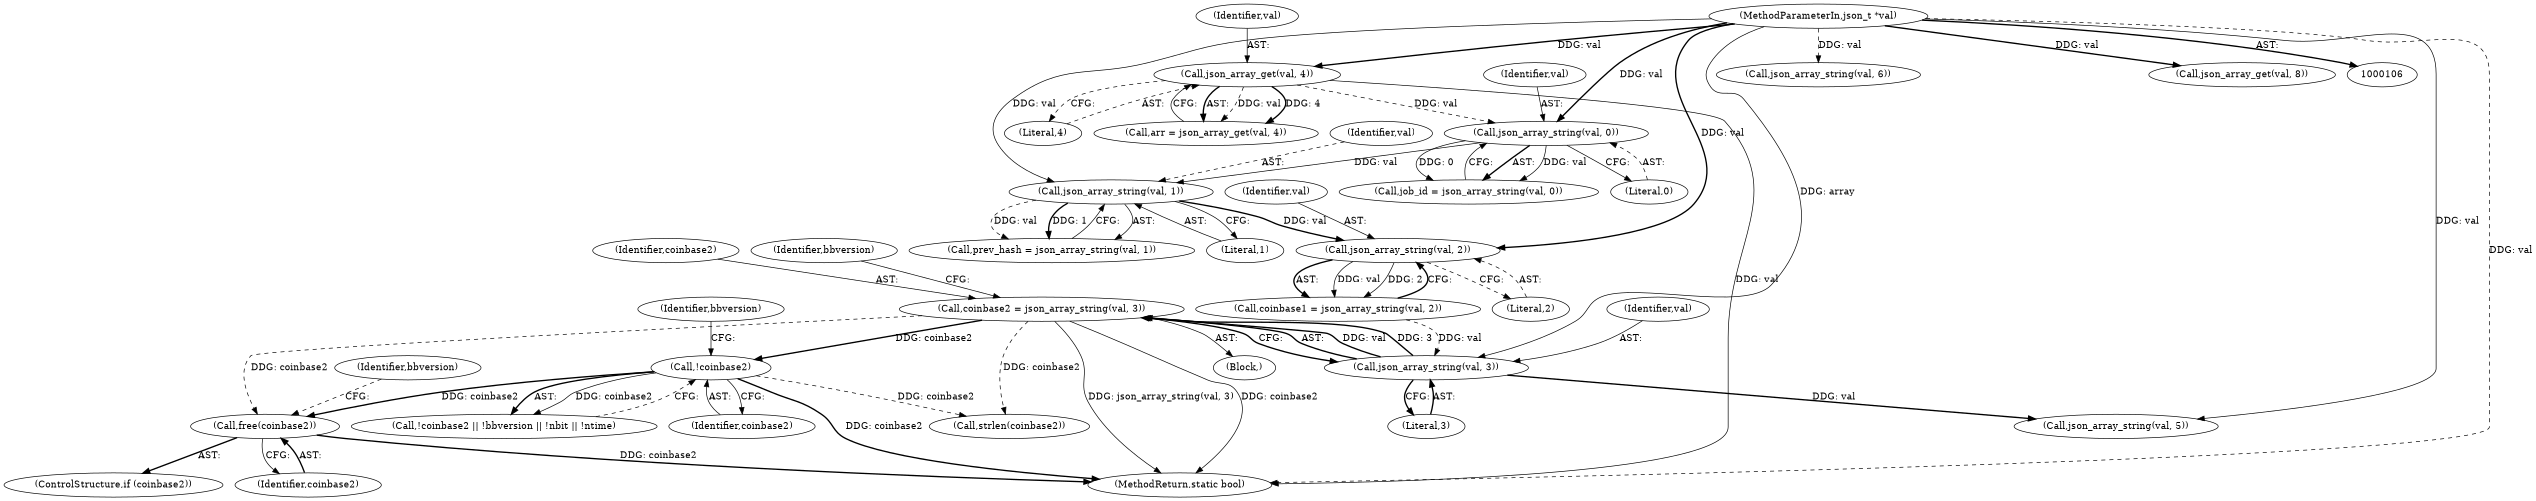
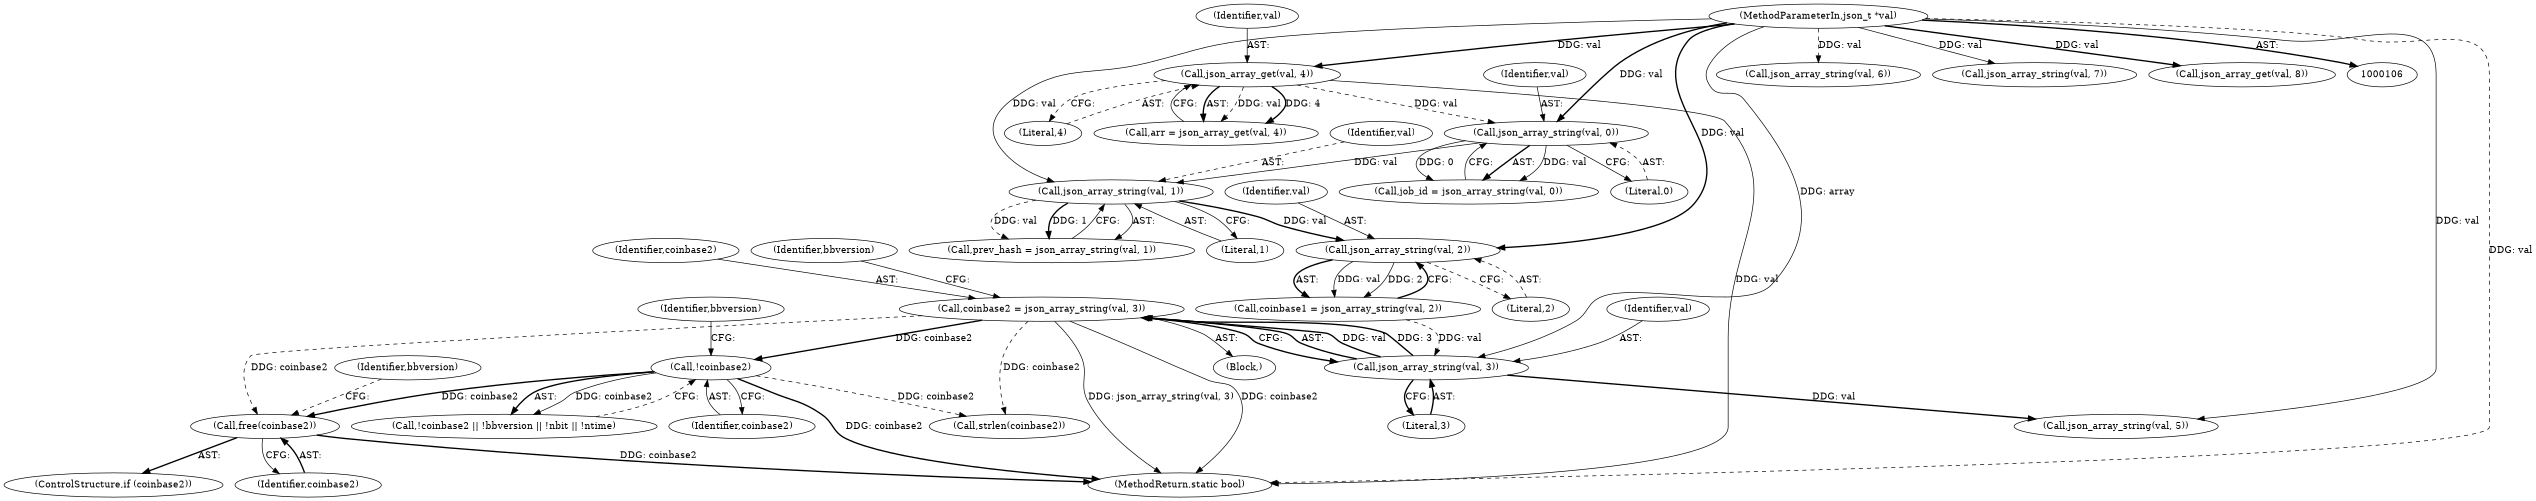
none -> (2035, 75)
